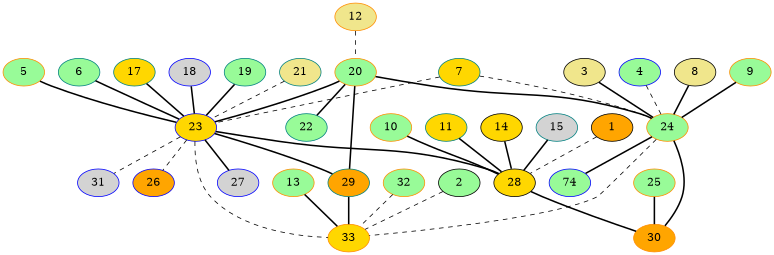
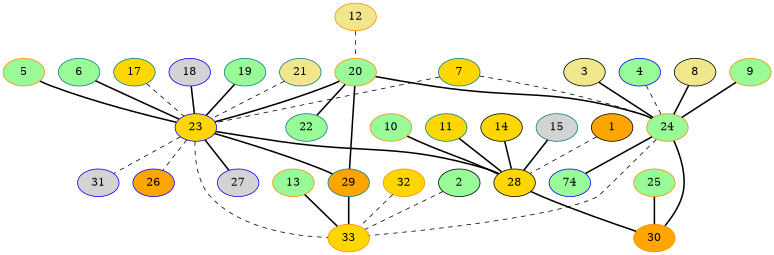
(165, 100) -> (165, 100)
(404, 183) -> (404, 183)
